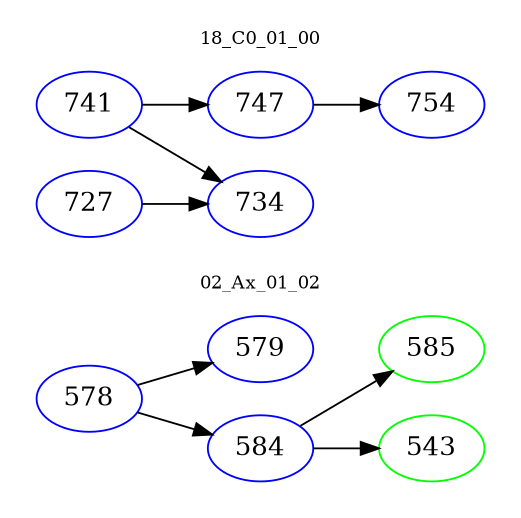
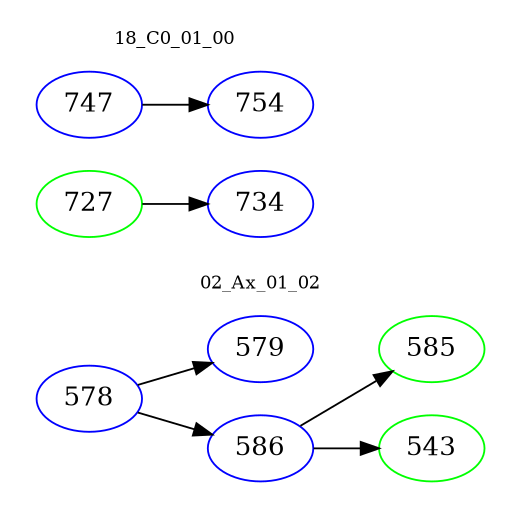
(89, 105) -> none
(89, 204) -> (89, 204)
(261, 448) -> (261, 448)
